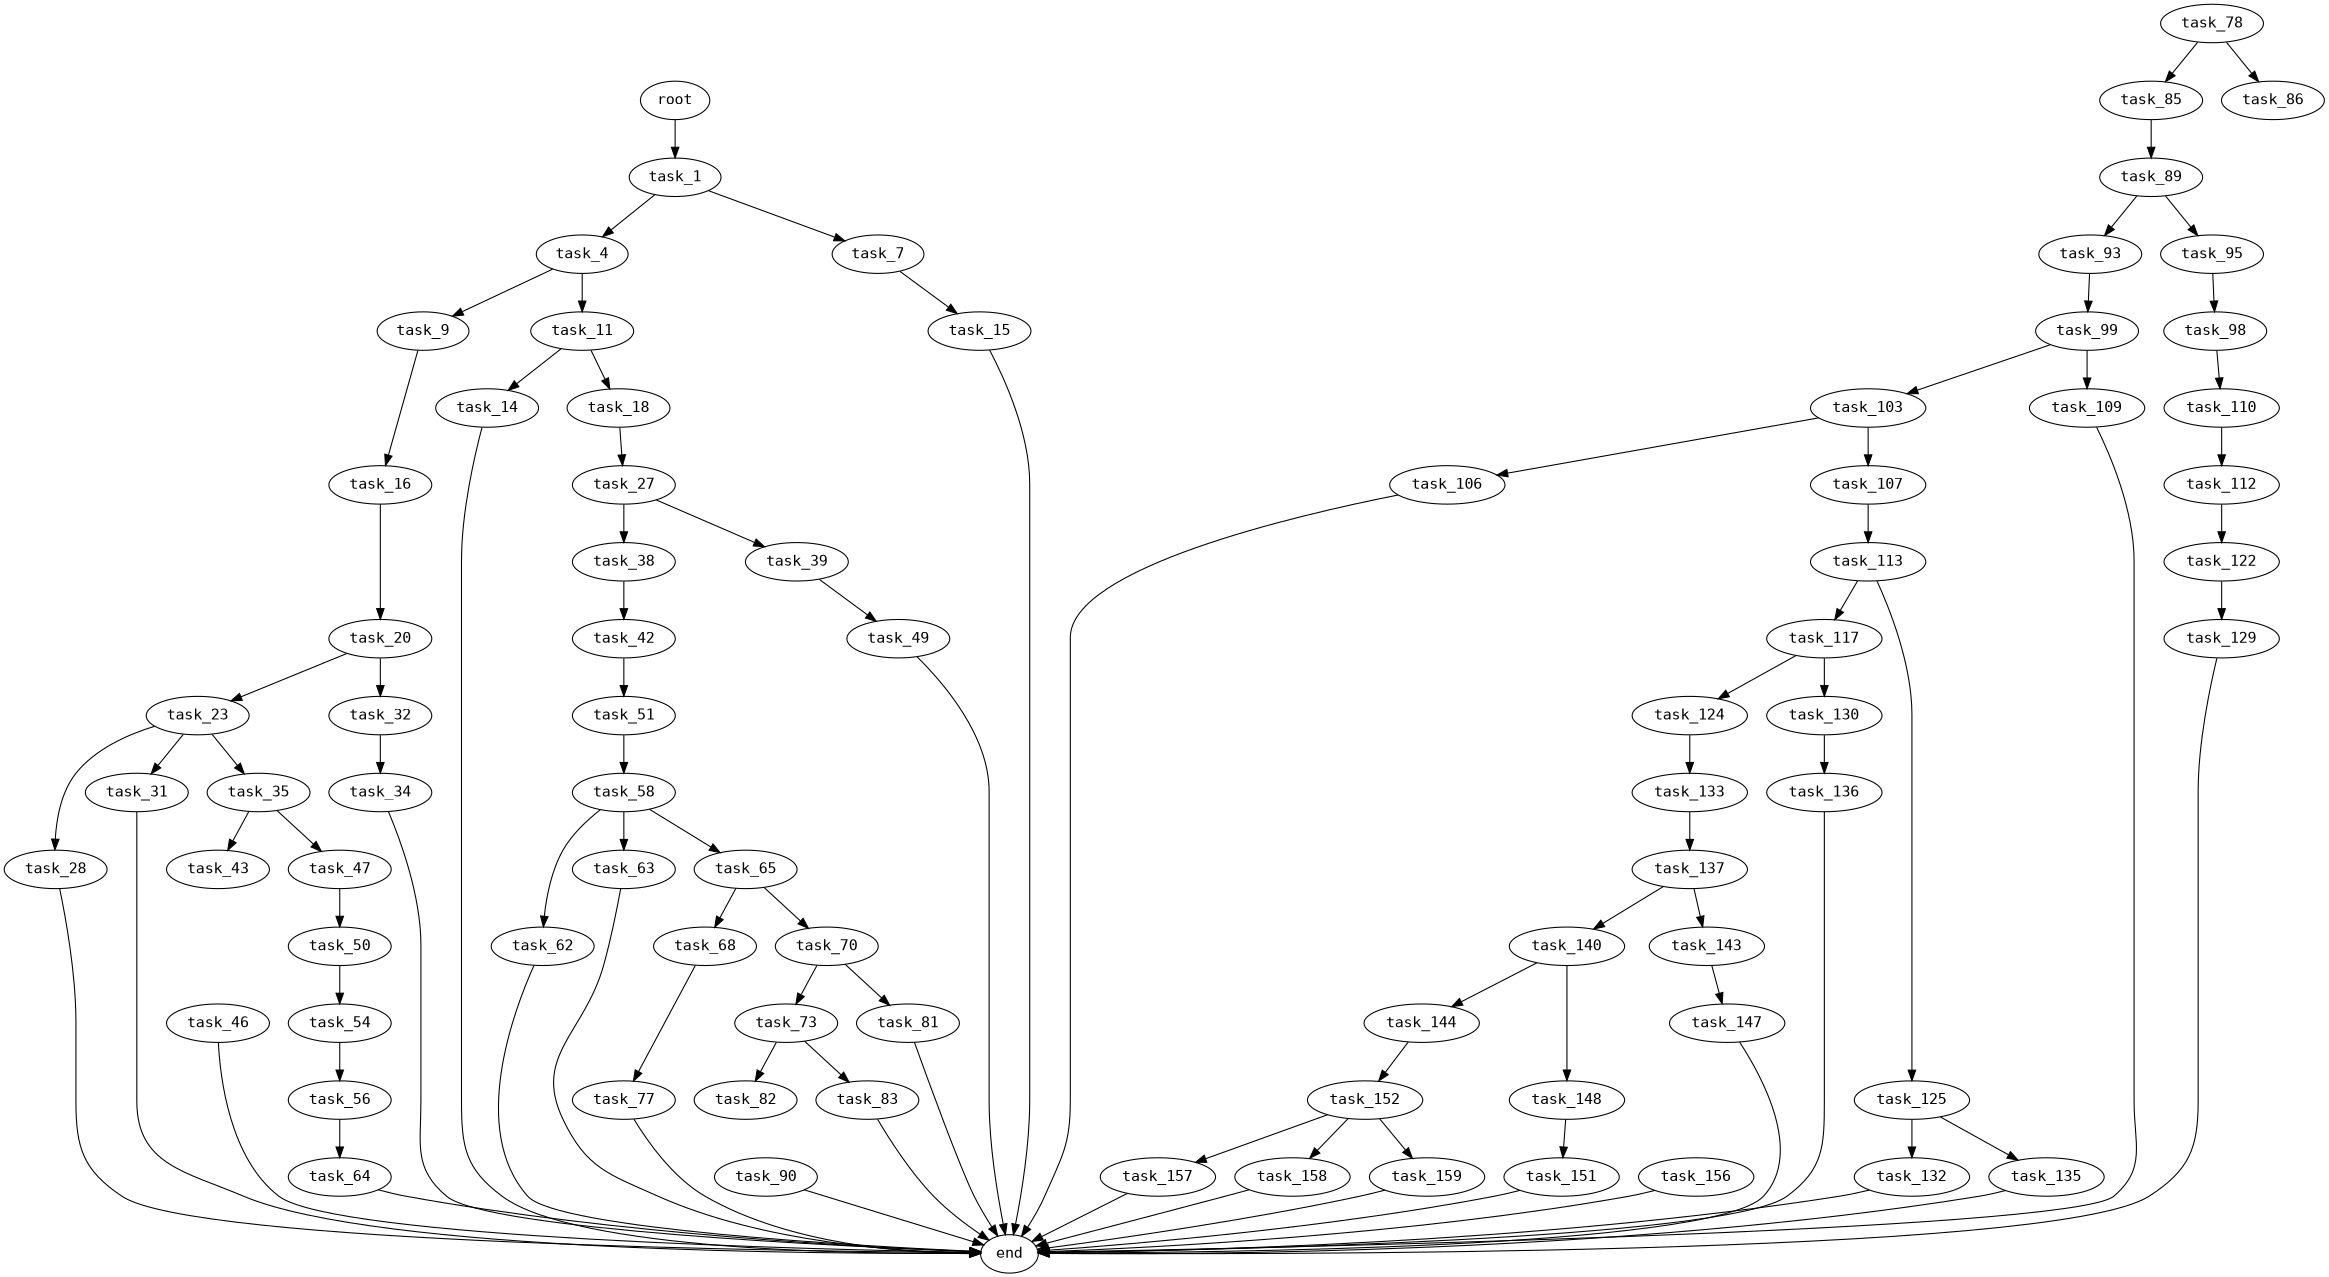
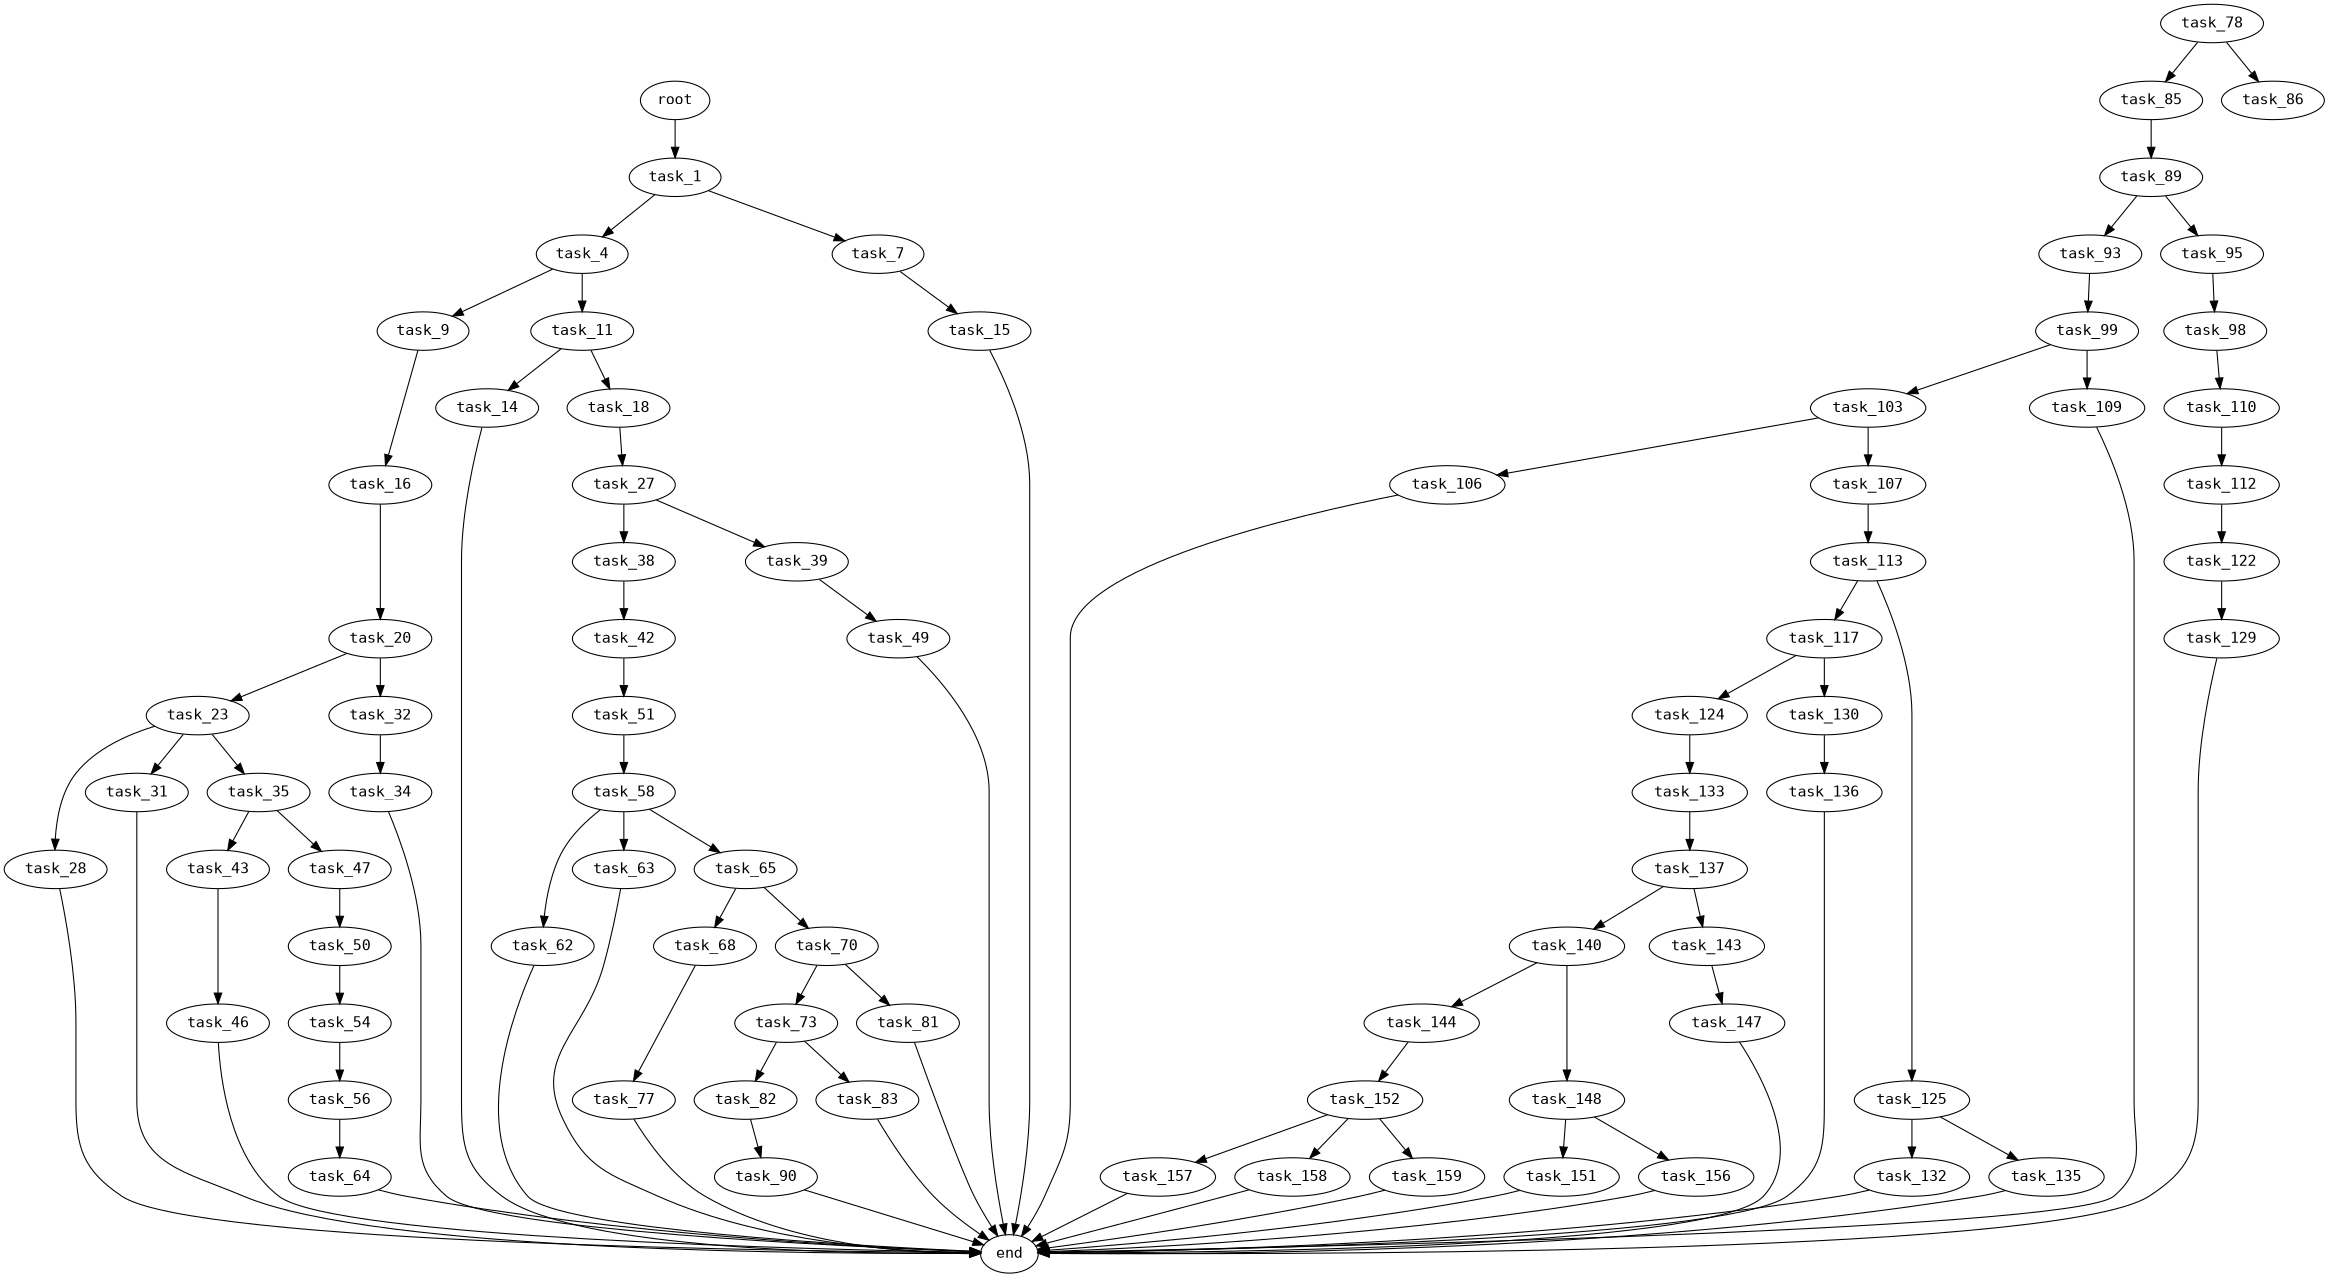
none -> (218, 941)
none -> (754, 1133)
none -> (1627, 1136)
